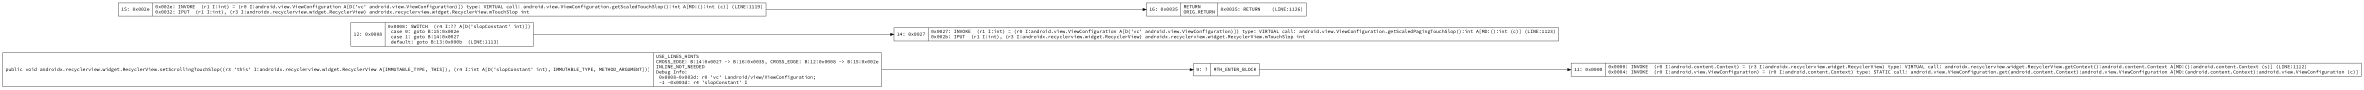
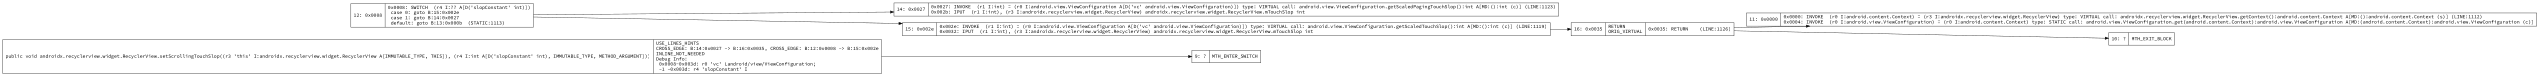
(1199, 12) -> (1625, 32)
none -> (716, 20)
none -> (2142, 39)
(444, 42) -> (446, 23)
(1235, 70) -> (1235, 56)
(1413, 70) -> (1770, 27)
